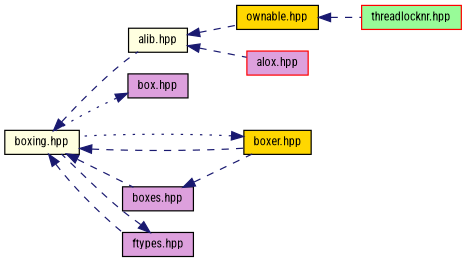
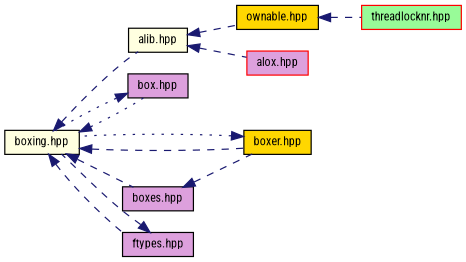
none -> (118, 113)
